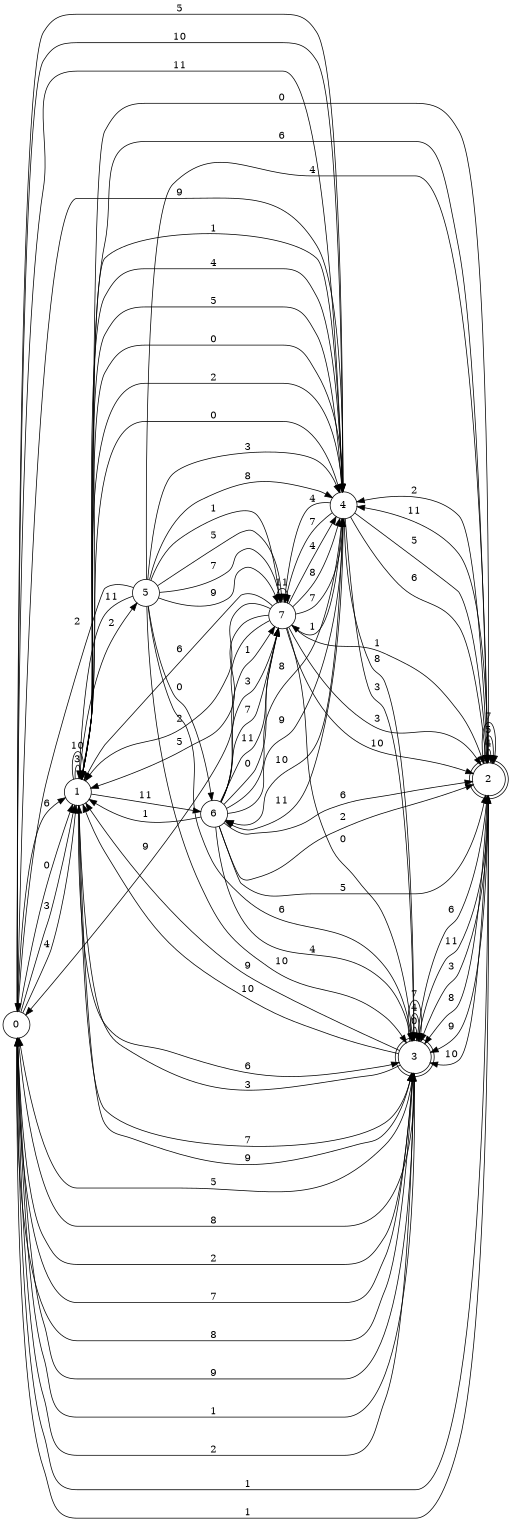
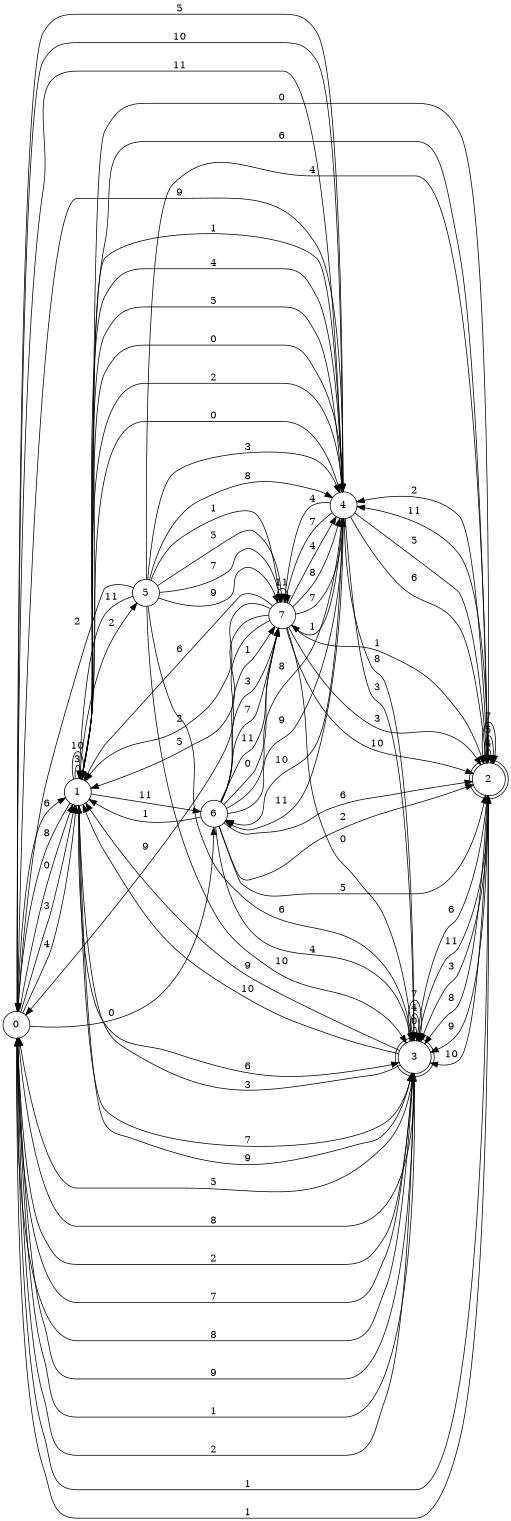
(178, 700) -> (172, 982)
none -> (33, 895)
